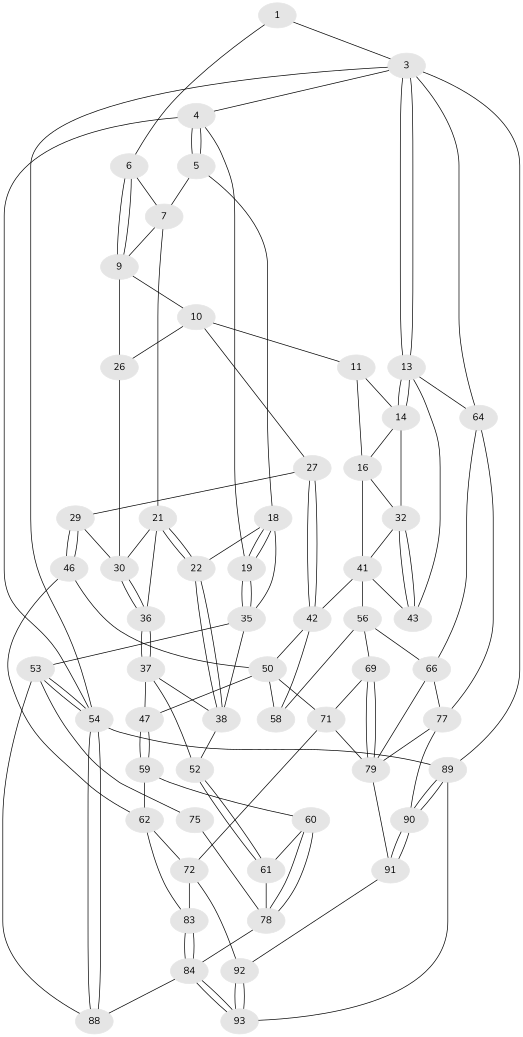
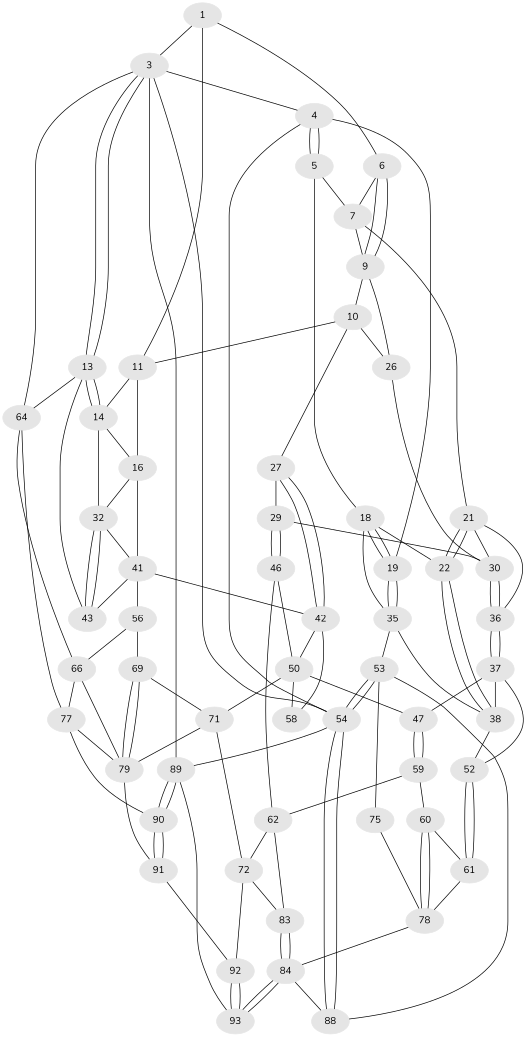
none -> (200, 197)
(319, 669) -> none
